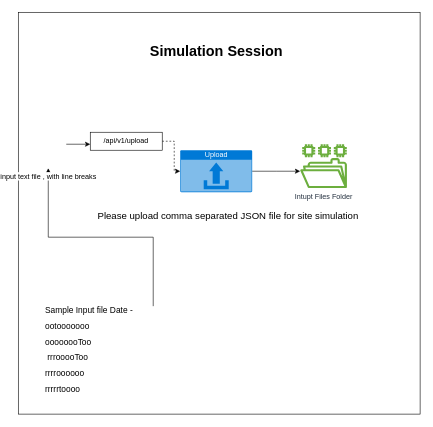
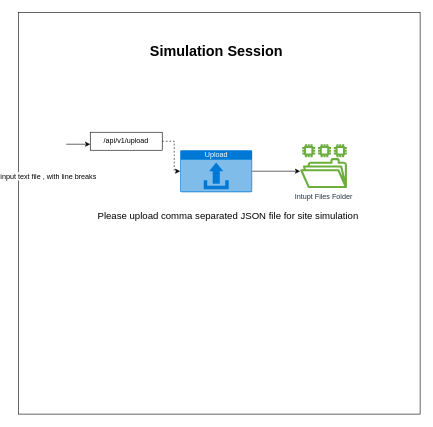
(48, 237) -> none
(153, 353) -> none
